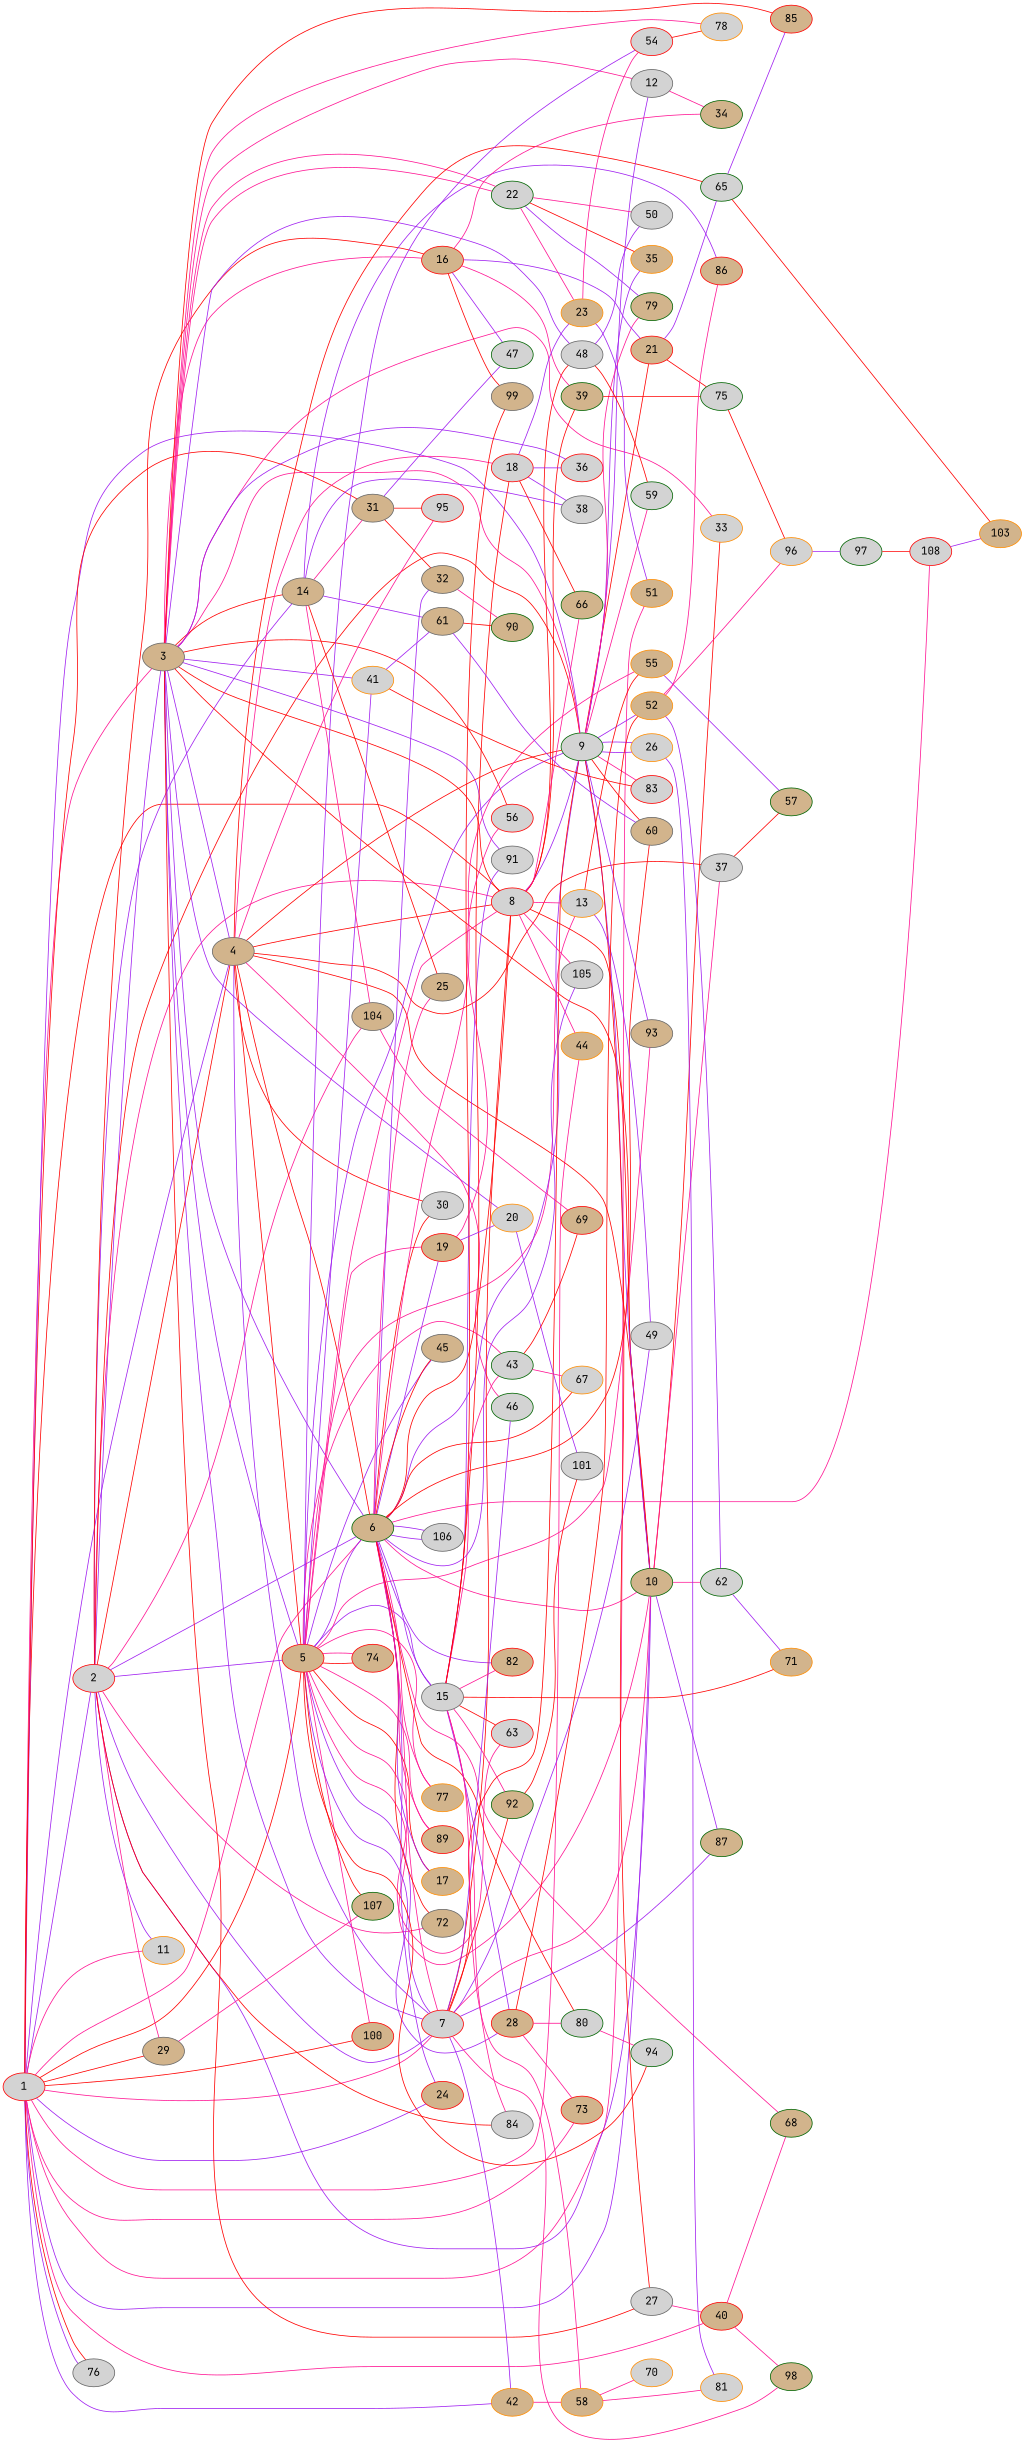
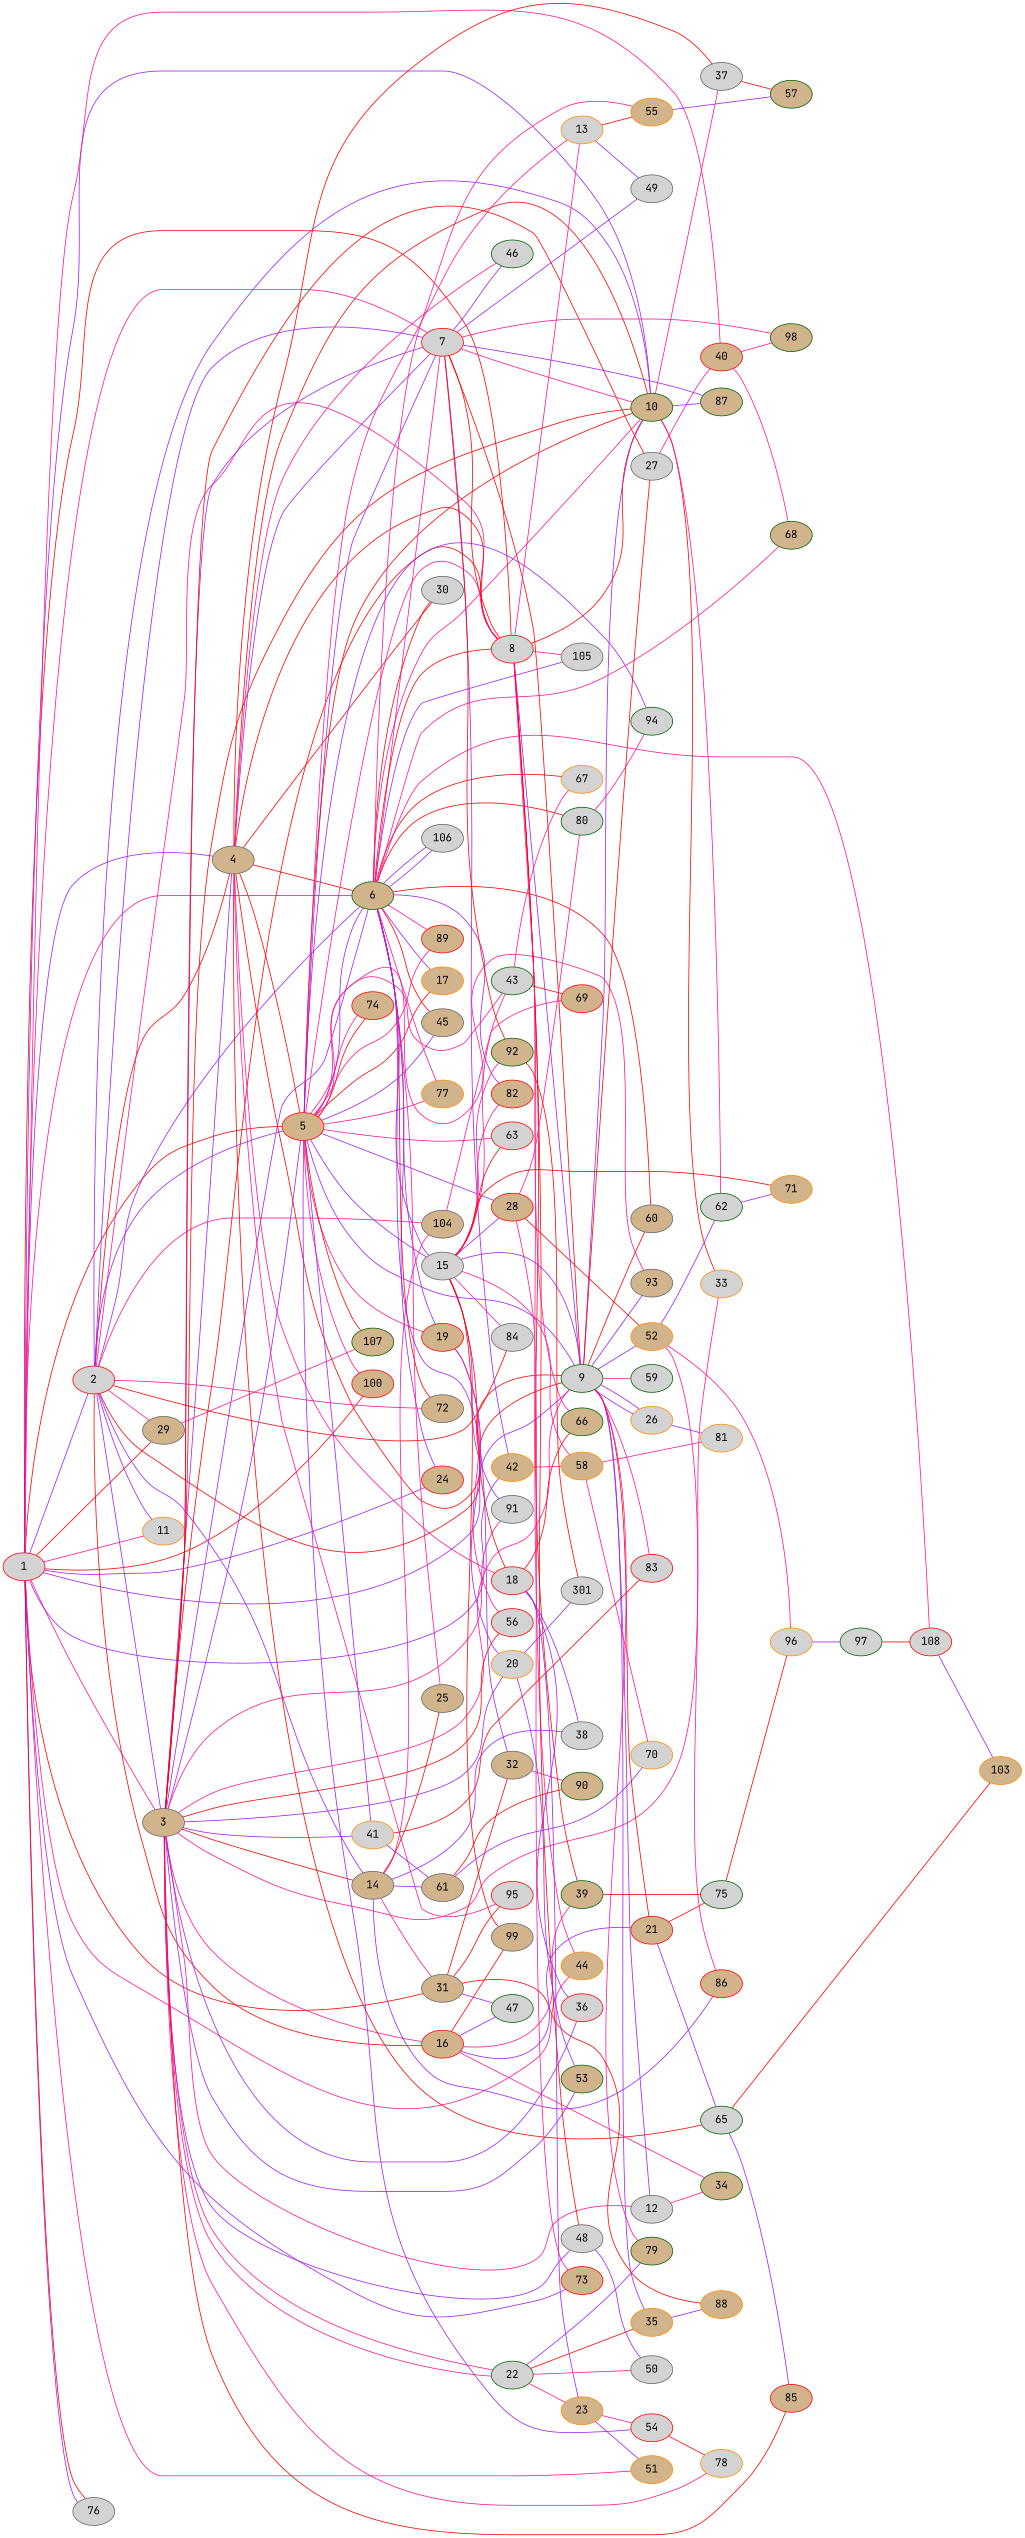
(630, 430) -> none
(361, 720) -> (349, 1692)
(529, 734) -> (558, 1827)
(514, 1274) -> (549, 1276)
(582, 1466) -> (582, 1591)
(481, 1943) -> (347, 647)
(406, 2001) -> (357, 677)
none -> (582, 2079)
(282, 2219) -> (129, 2091)
none -> (722, 2305)
